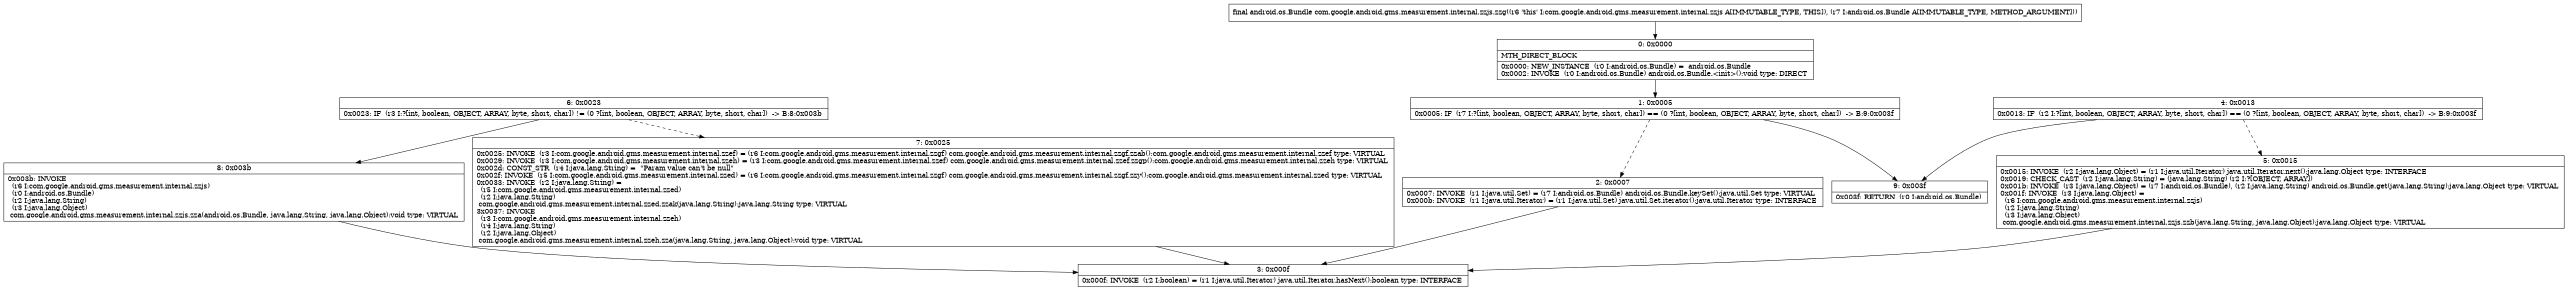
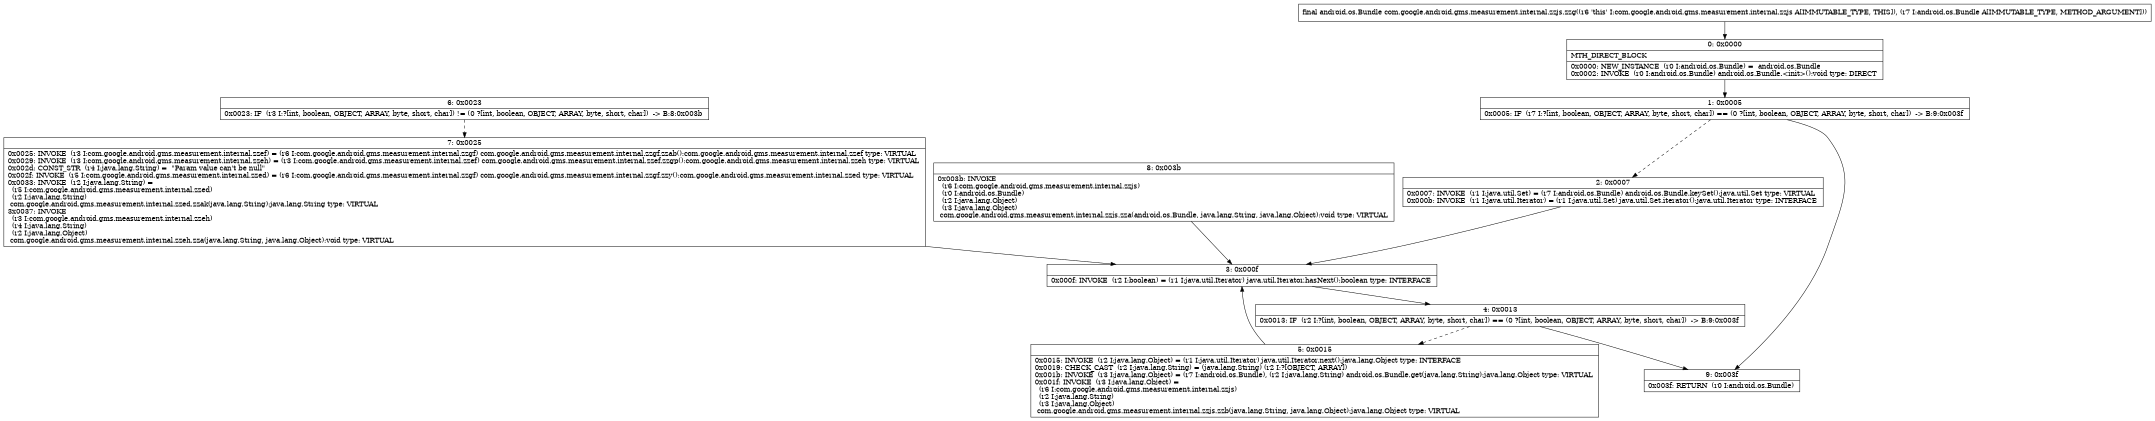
(450, 141) -> none
(47, 201) -> (978, 201)
none -> (1369, 295)
